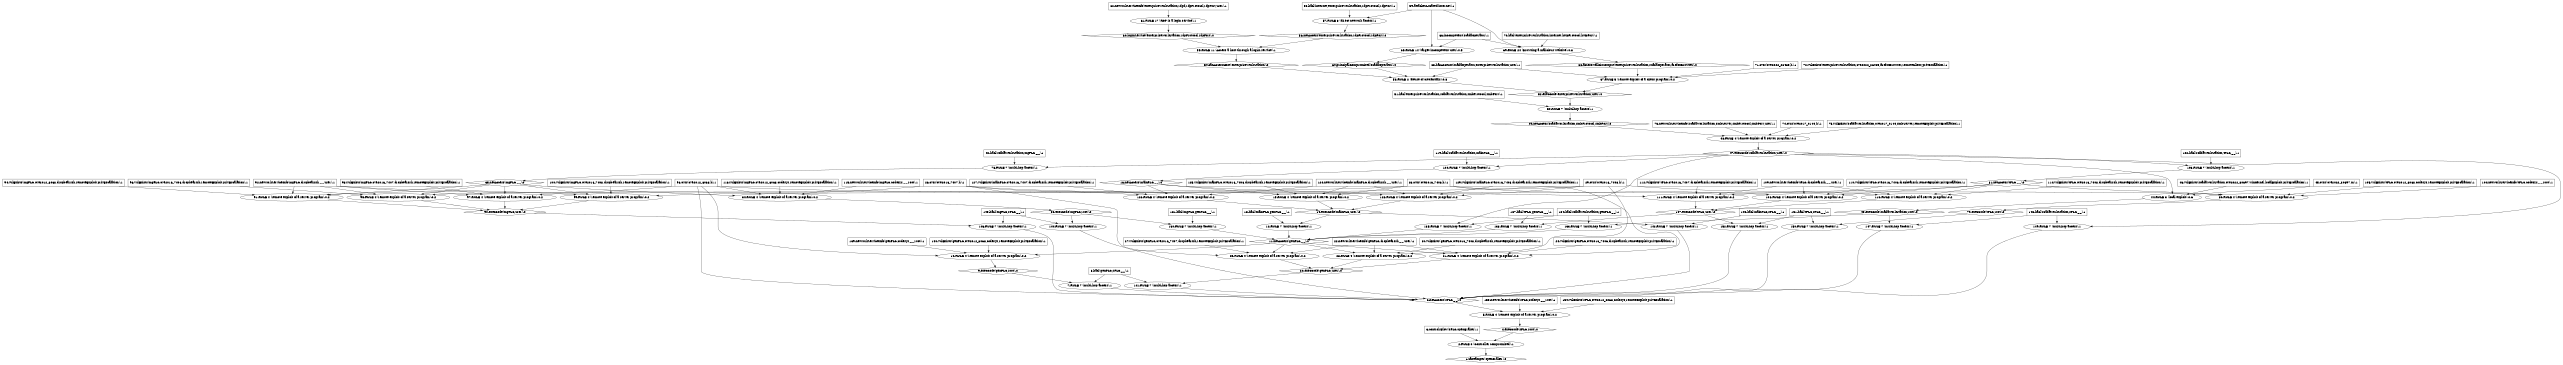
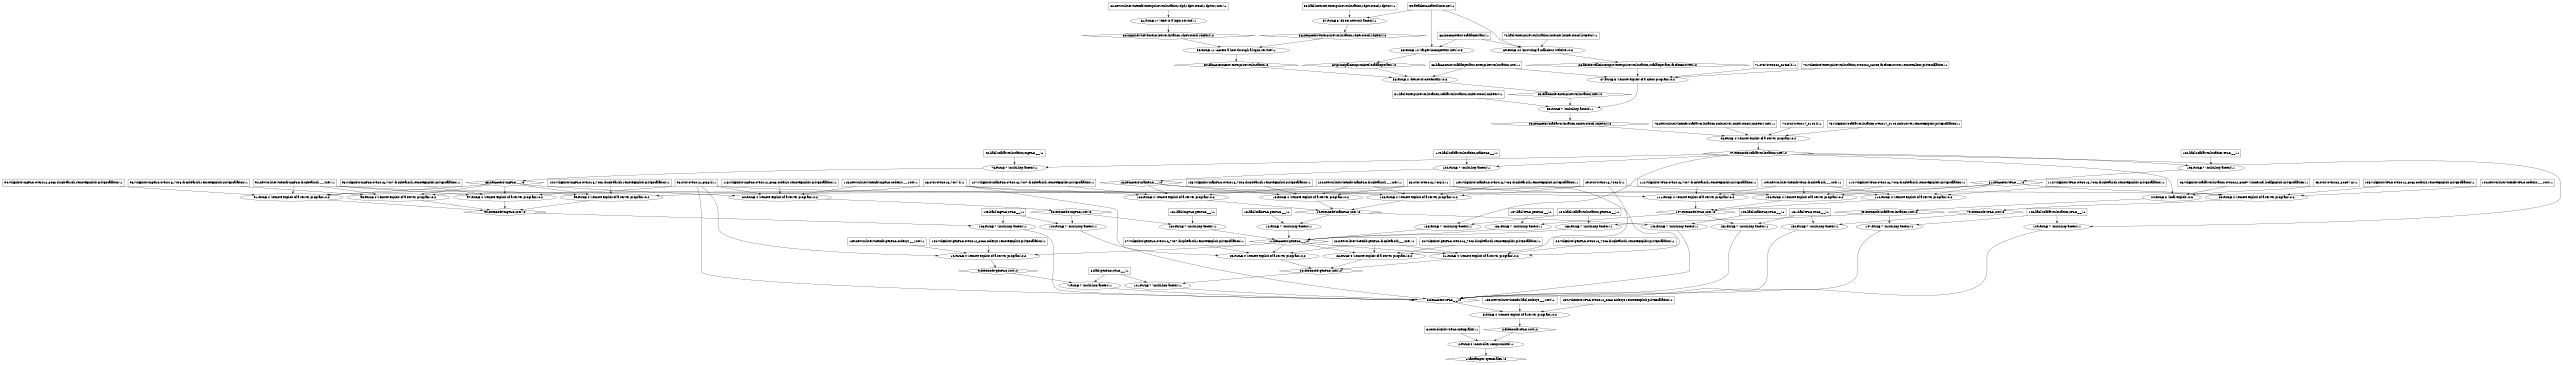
(1603, 87) -> (1625, 103)
(1520, 300) -> (1520, 300)
